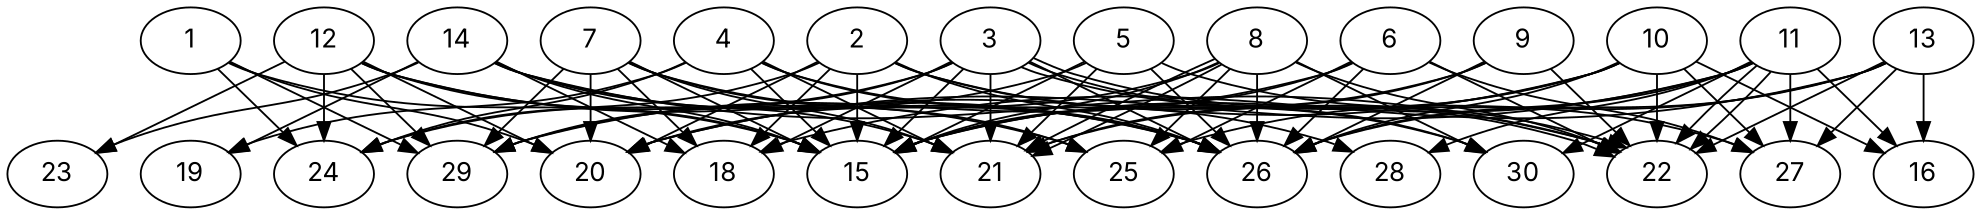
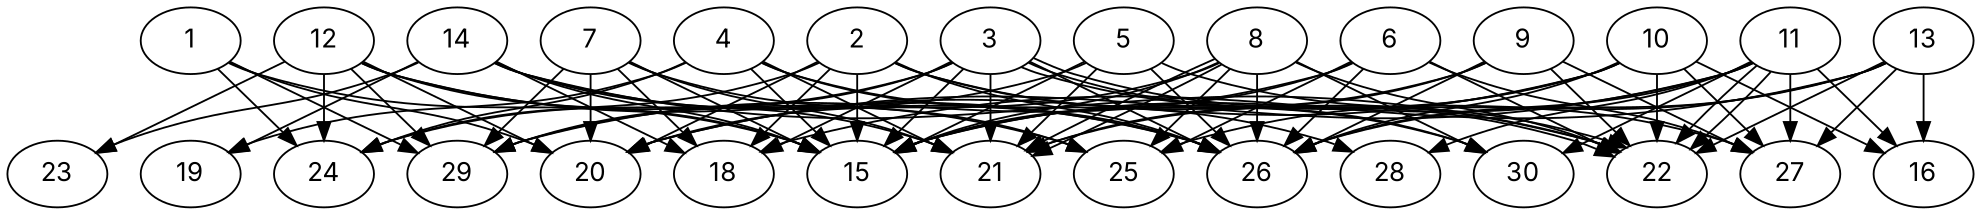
none -> (1610, 85)
(914, 107) -> none
